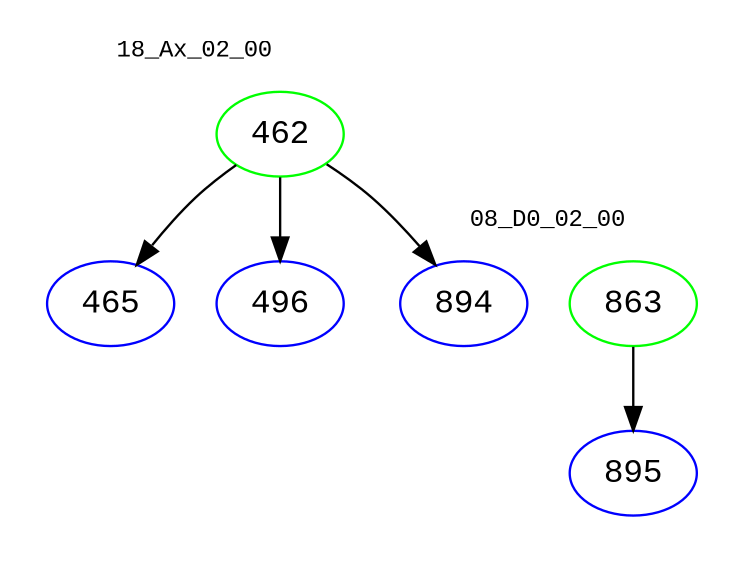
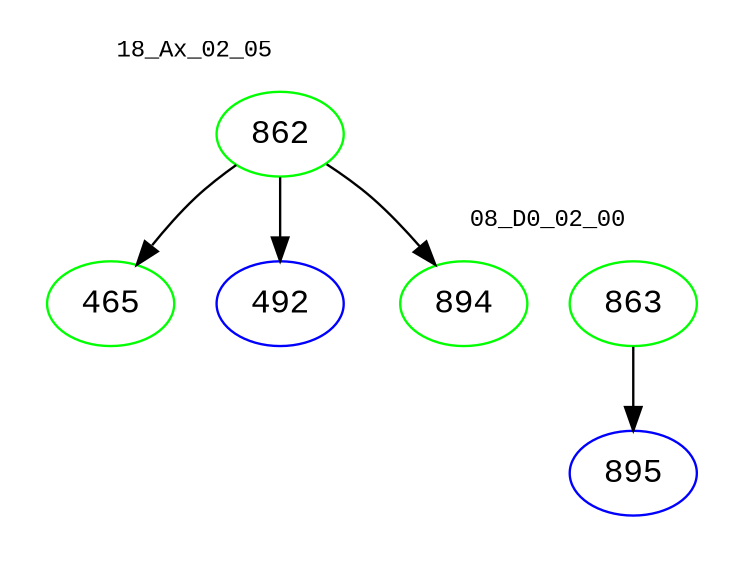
(195, 51) -> (195, 51)
(280, 134) -> (280, 134)
(111, 304) -> (111, 304)
(280, 304) -> (280, 304)
(464, 304) -> (464, 304)
